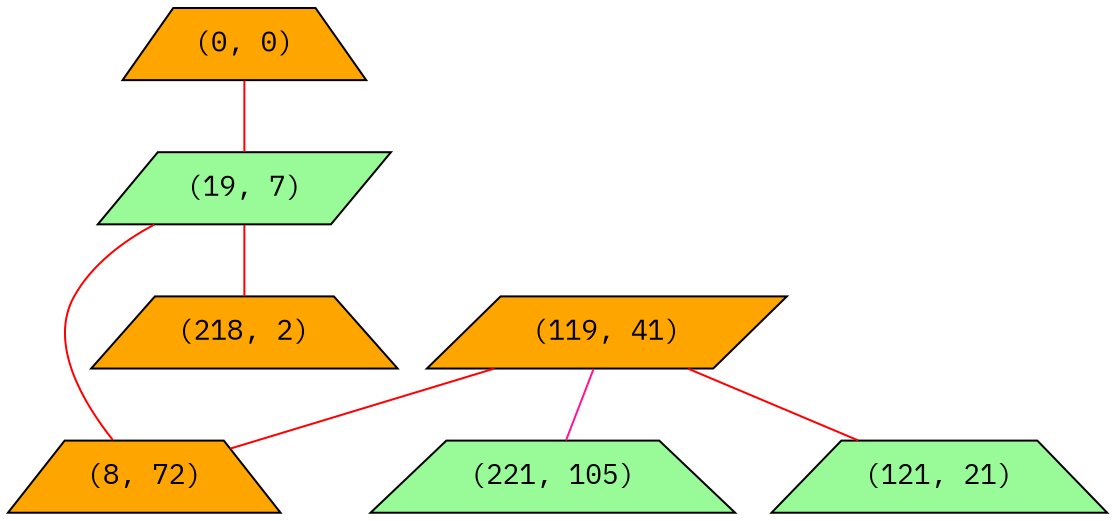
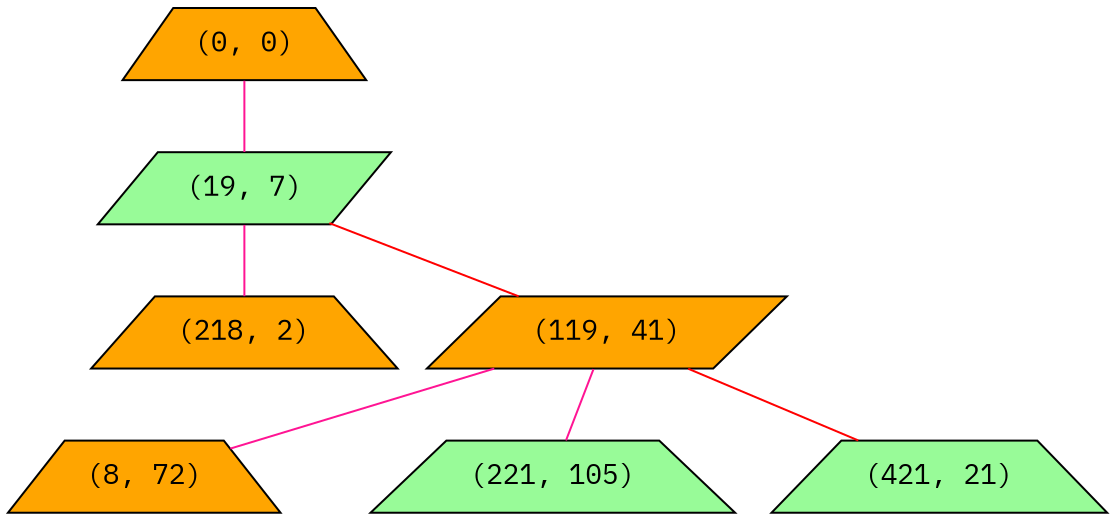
(244, 116) -> (244, 116)
(244, 261) -> (244, 261)
(67, 319) -> (424, 260)
(362, 409) -> (362, 409)
(939, 477) -> (939, 477)
